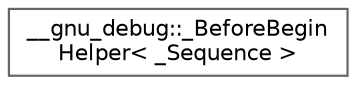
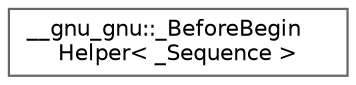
(178, 42) -> (178, 42)
